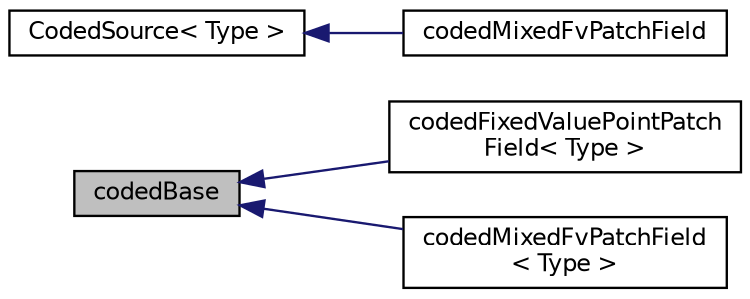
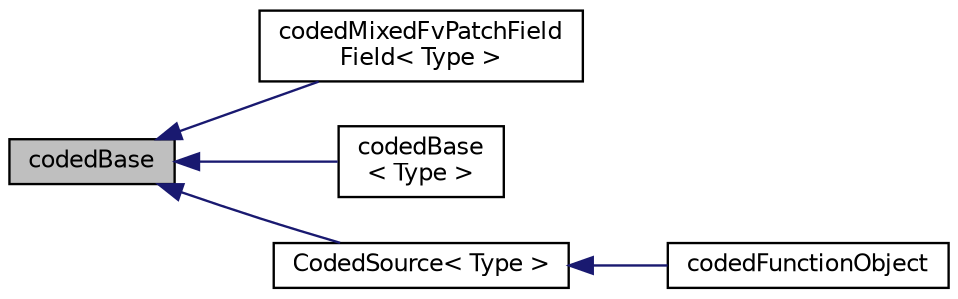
(565, 33) -> (808, 265)
(565, 137) -> (421, 46)
none -> (260, 218)
(565, 252) -> (421, 162)
